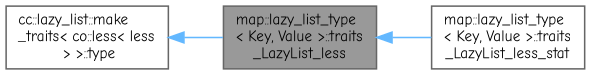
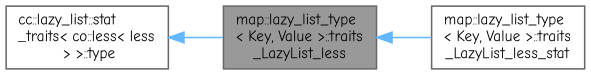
(87, 37) -> (87, 37)
